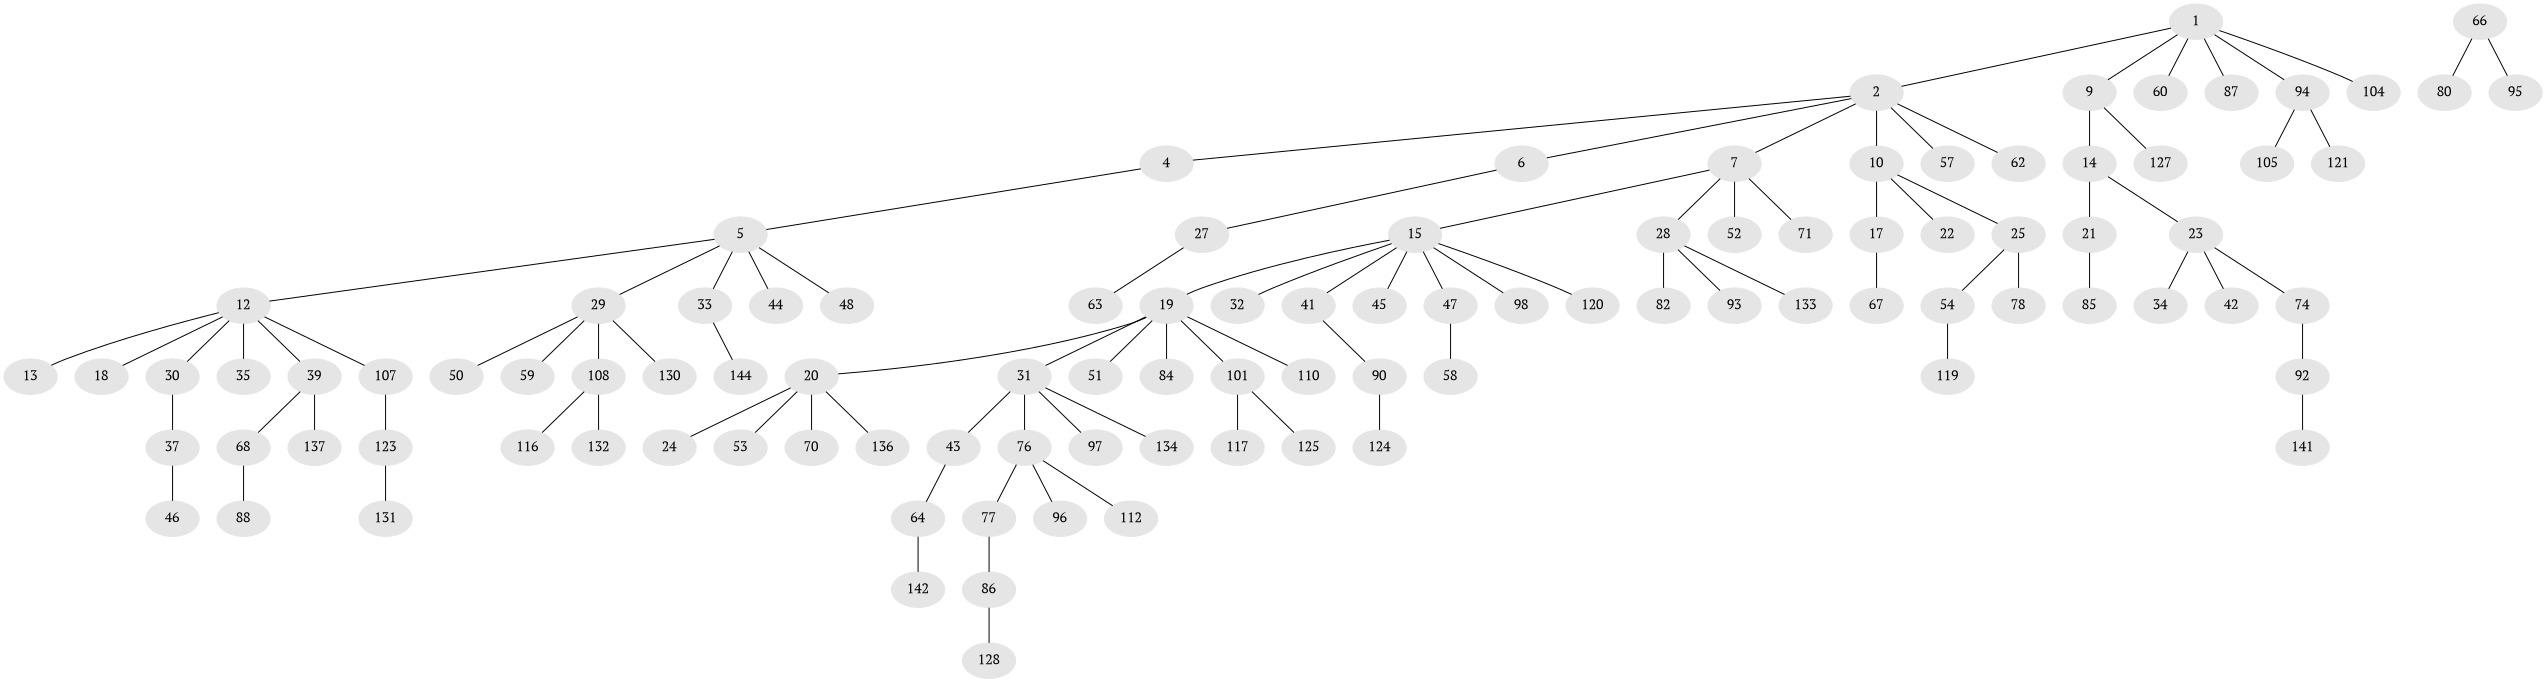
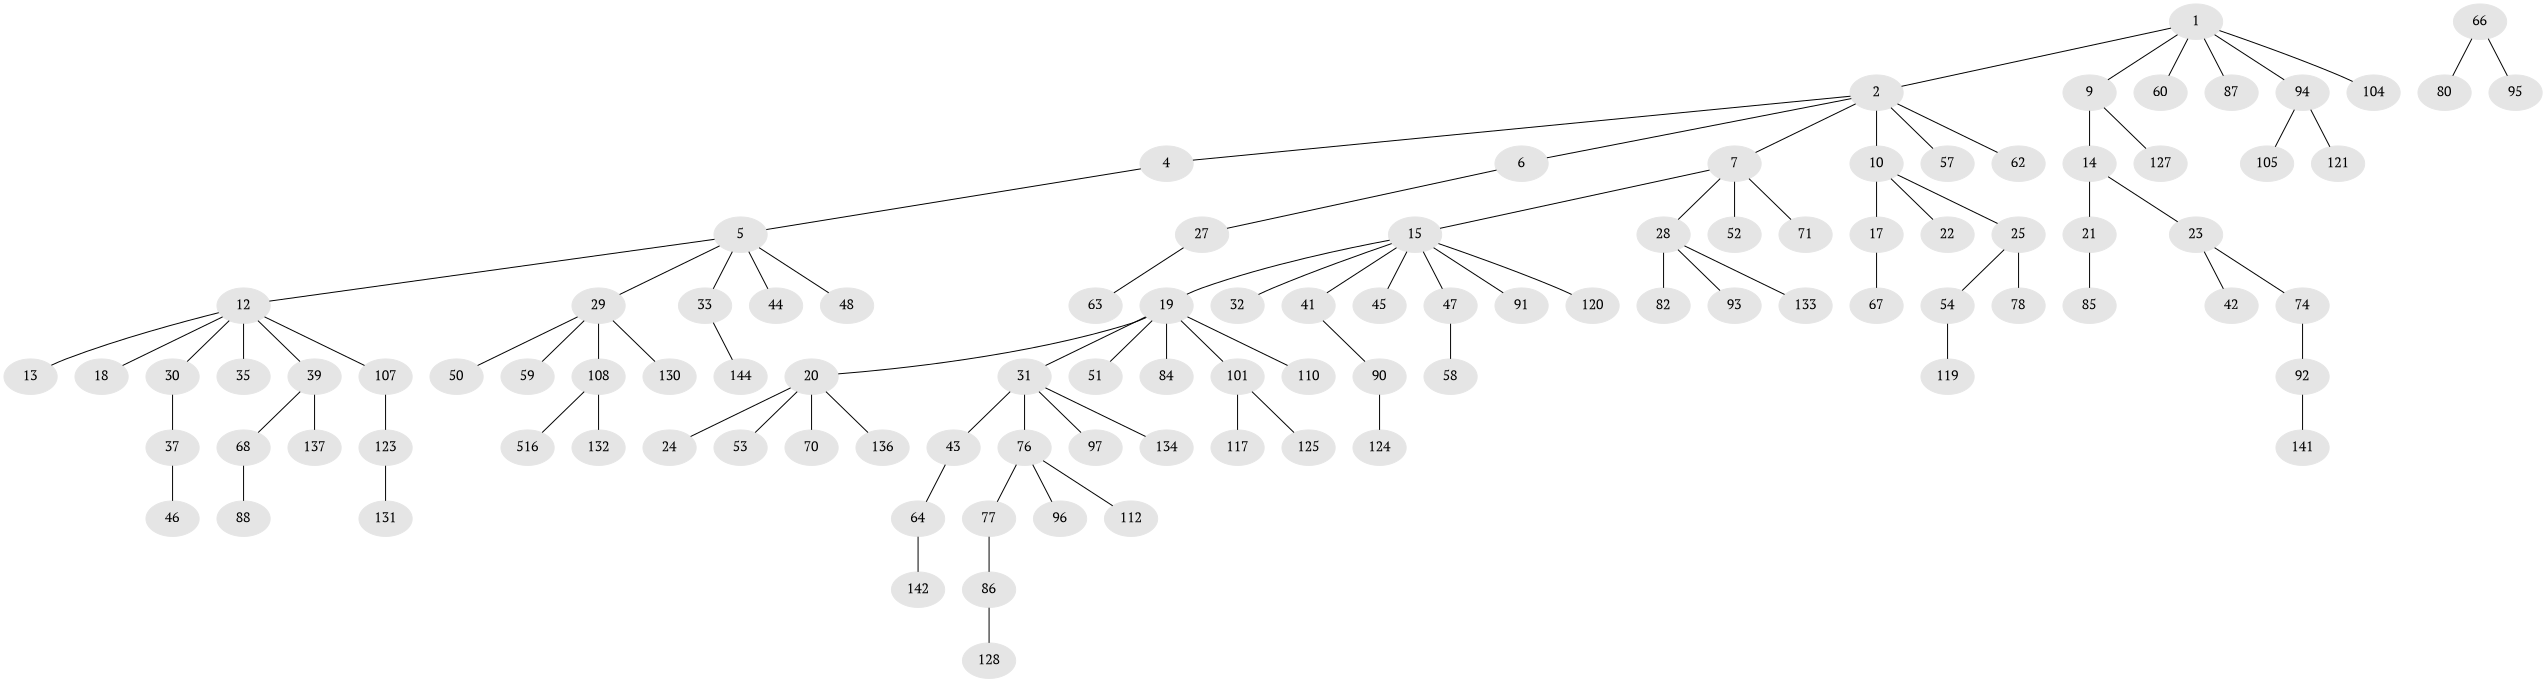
(1522, 306) -> (1522, 306)
(2161, 306) -> none
(528, 448) -> (528, 448)
